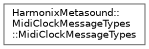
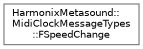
(74, 24) -> (72, 24)
